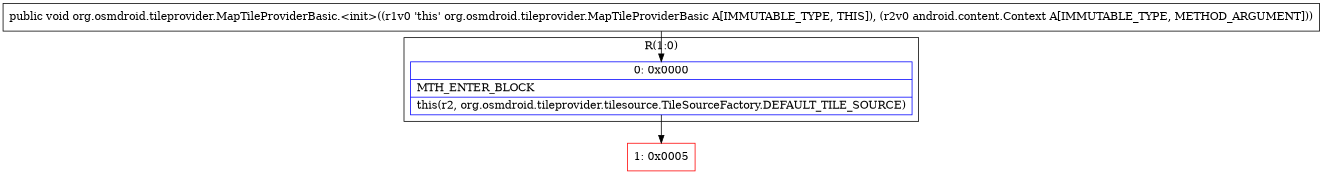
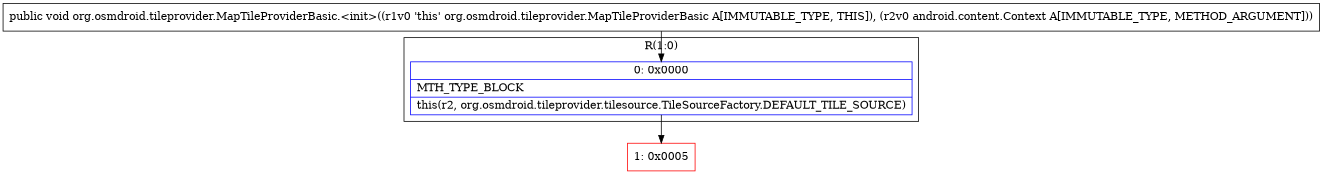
(476, 88) -> (470, 88)
